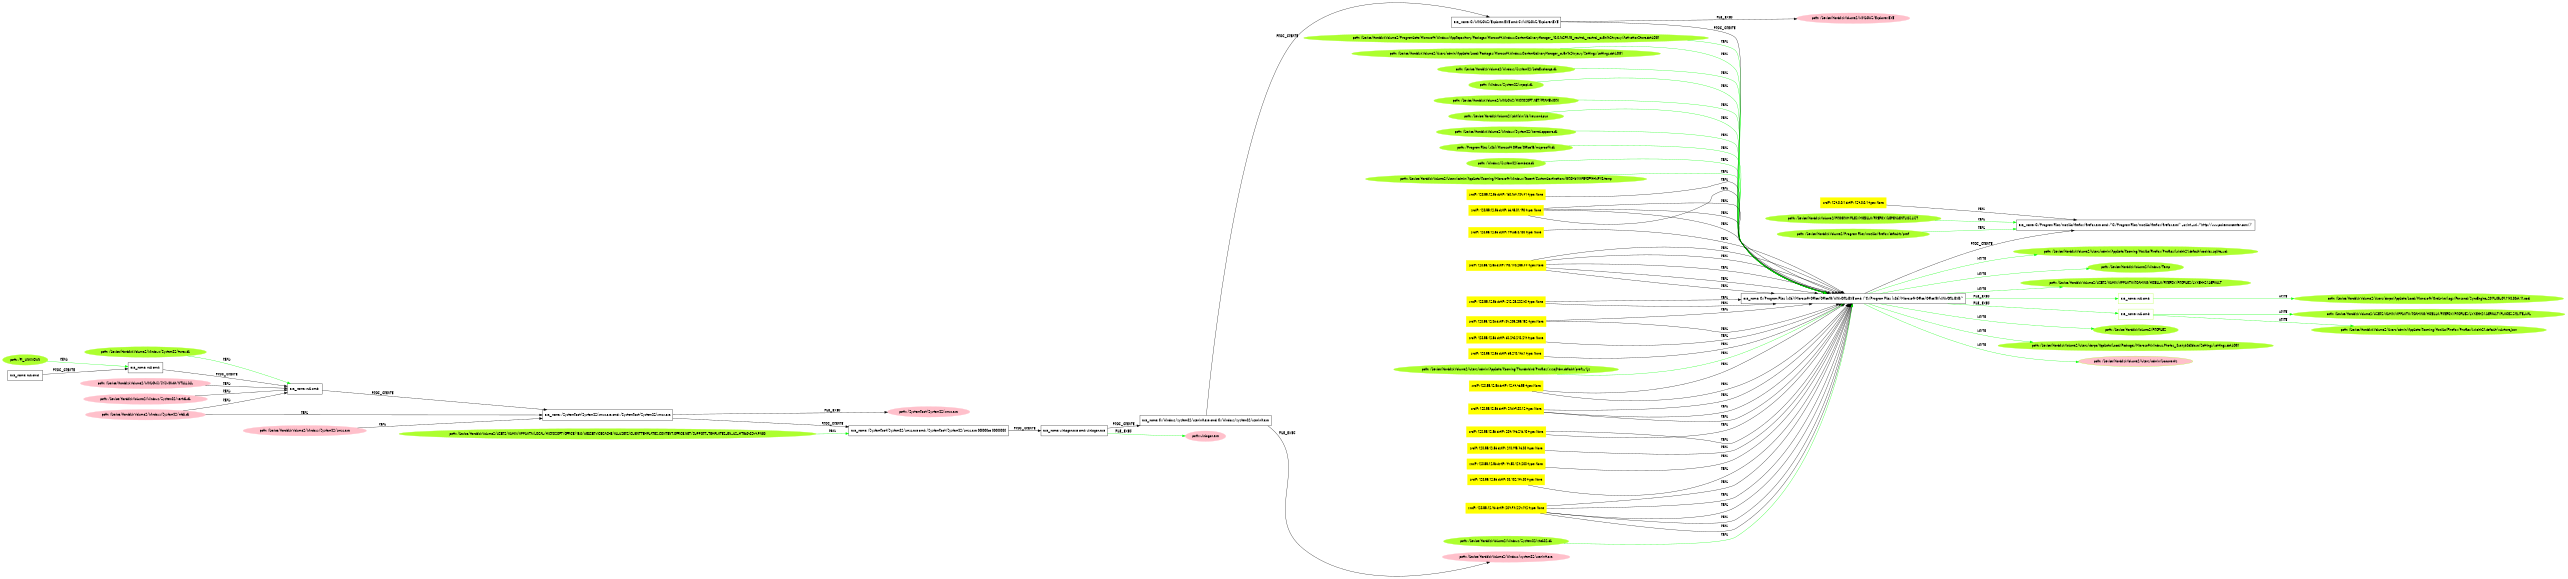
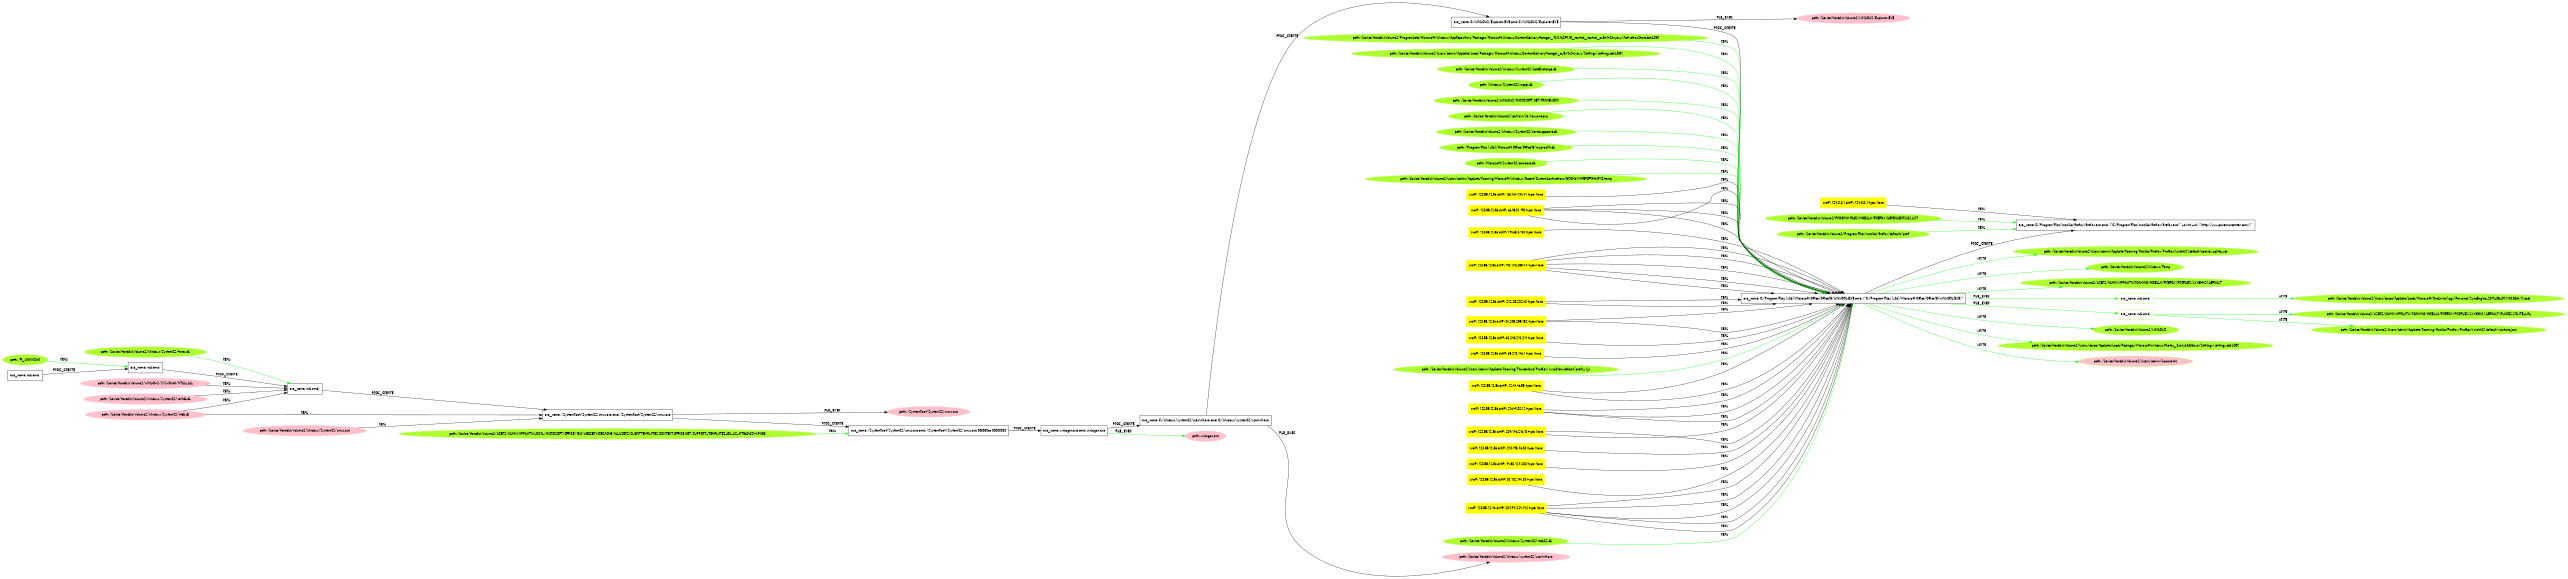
(1506, 163) -> (1506, 163)
(2136, 330) -> (2136, 330)
